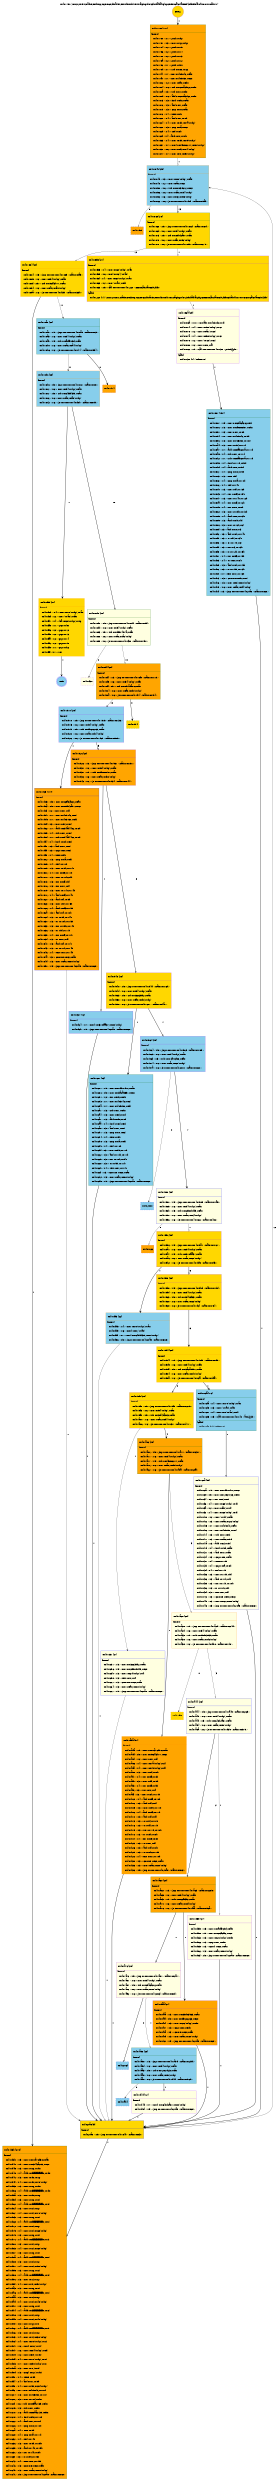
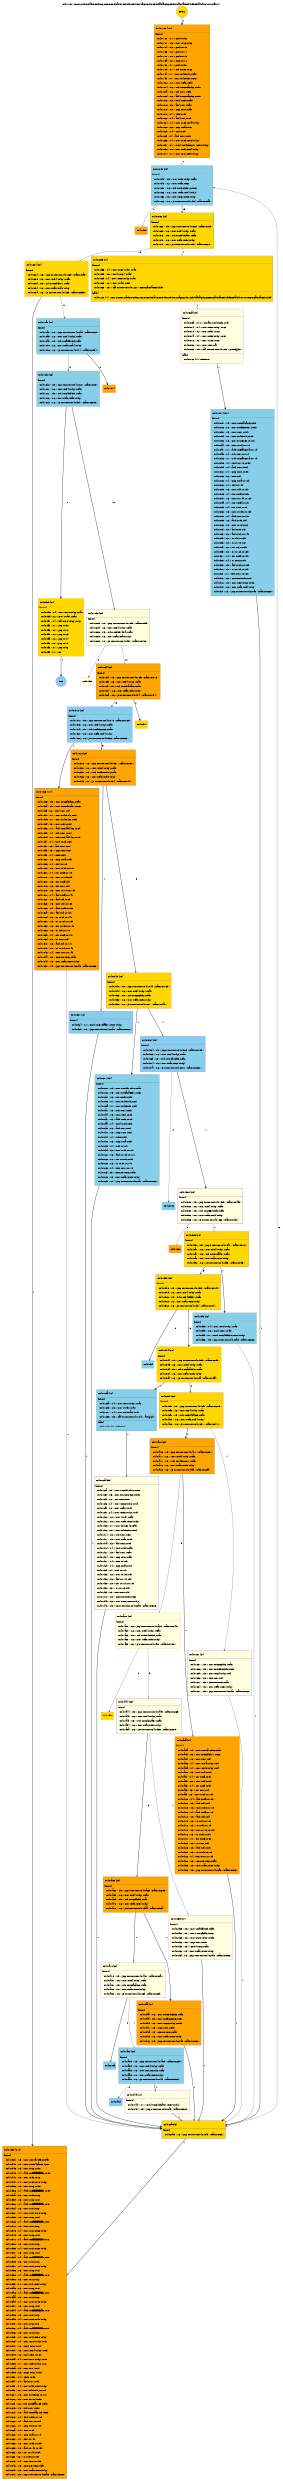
none -> (148, 1364)
